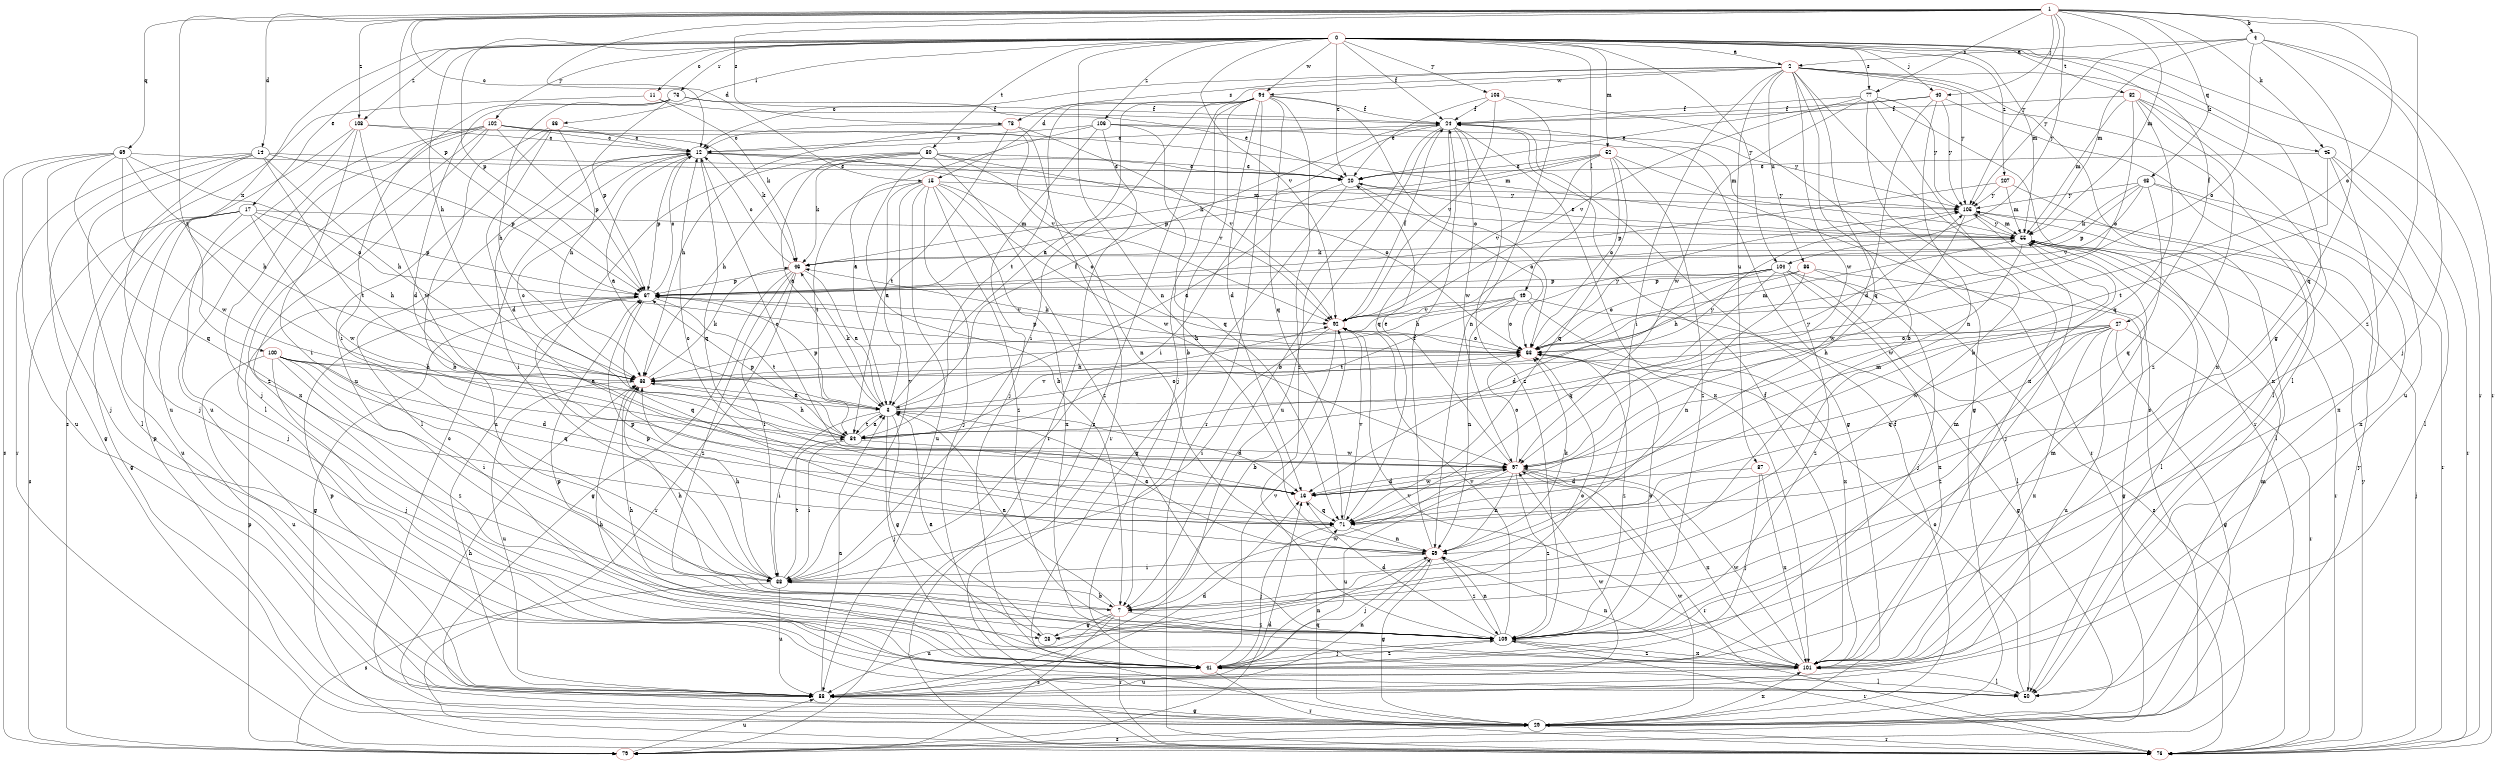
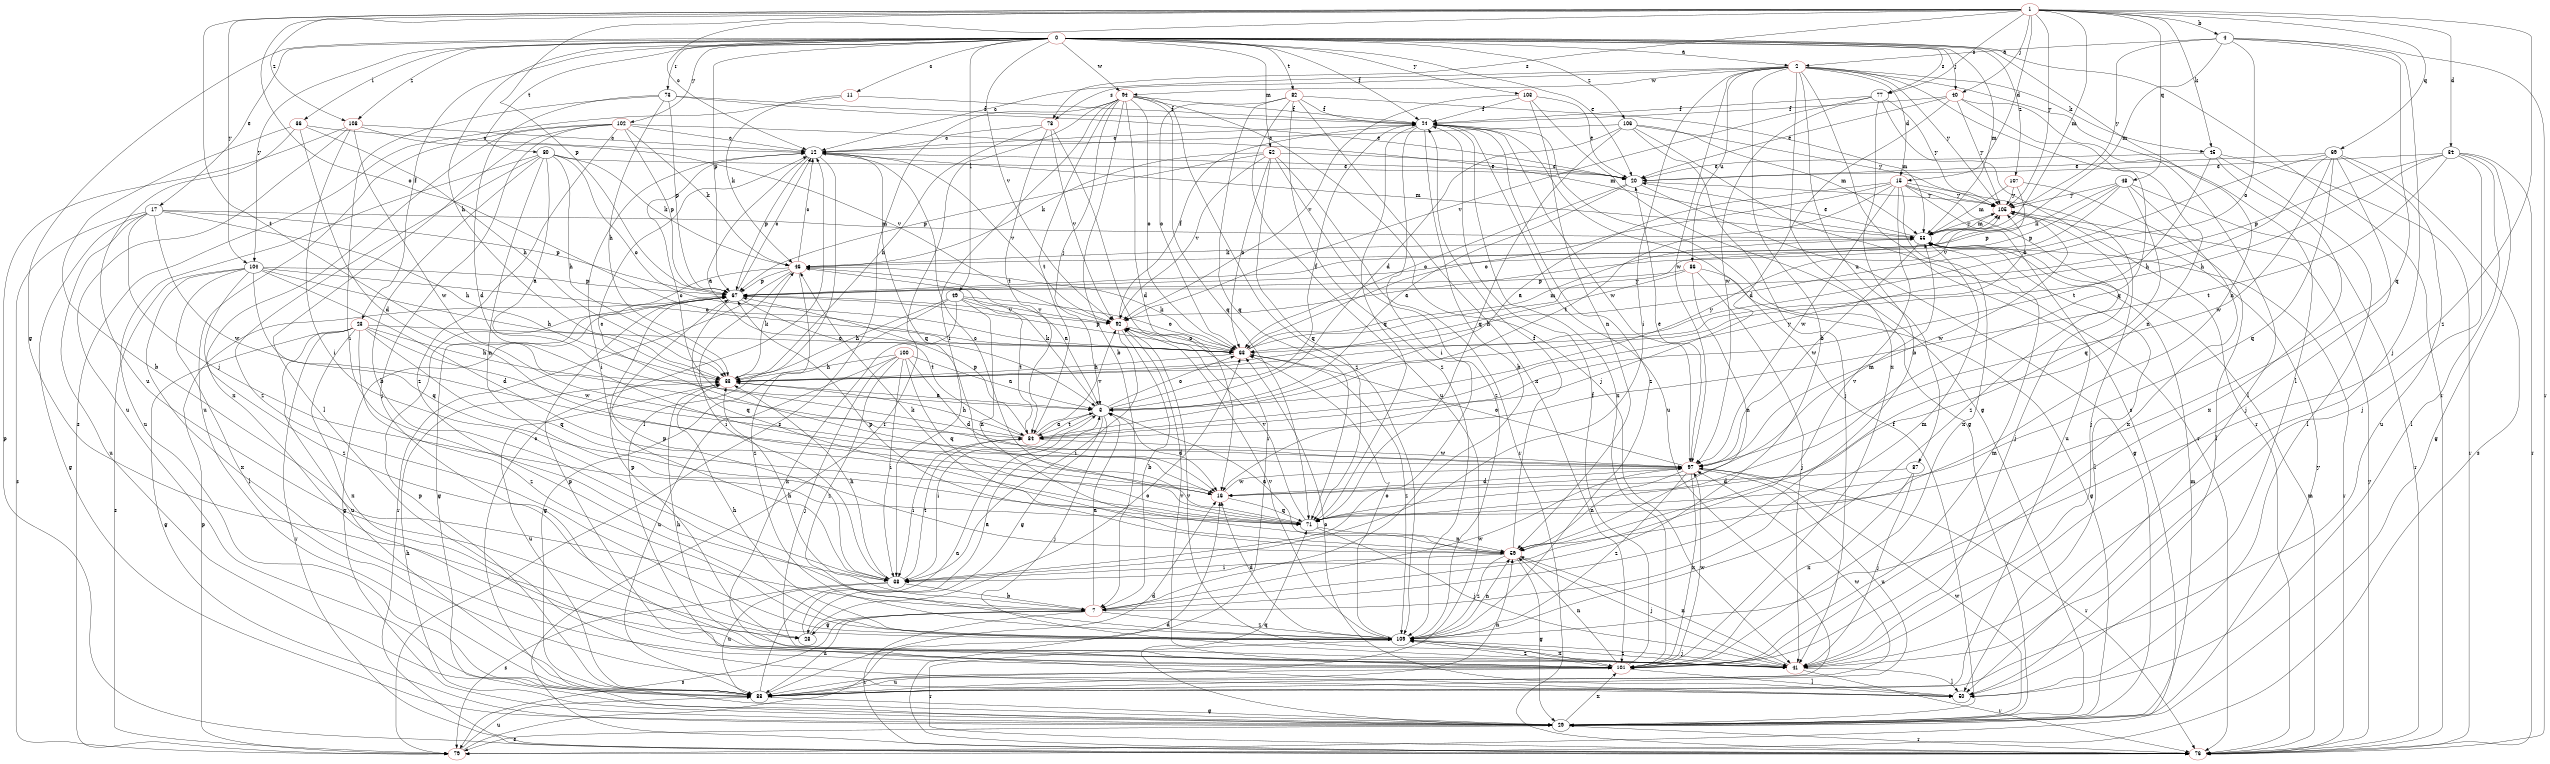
(404, 58) -> none
(260, 153) -> (2451, 153)
(2005, 181) -> (2014, 181)
(1967, 210) -> (2002, 210)
(1045, 253) -> (1064, 253)
(856, 267) -> (1388, 267)
(2119, 325) -> (360, 325)
(787, 331) -> (639, 481)
(2033, 368) -> none
(853, 439) -> (1031, 439)
(1760, 468) -> (1915, 468)
(1547, 496) -> (1126, 515)
(2417, 496) -> (2310, 496)
(571, 606) -> (649, 477)
